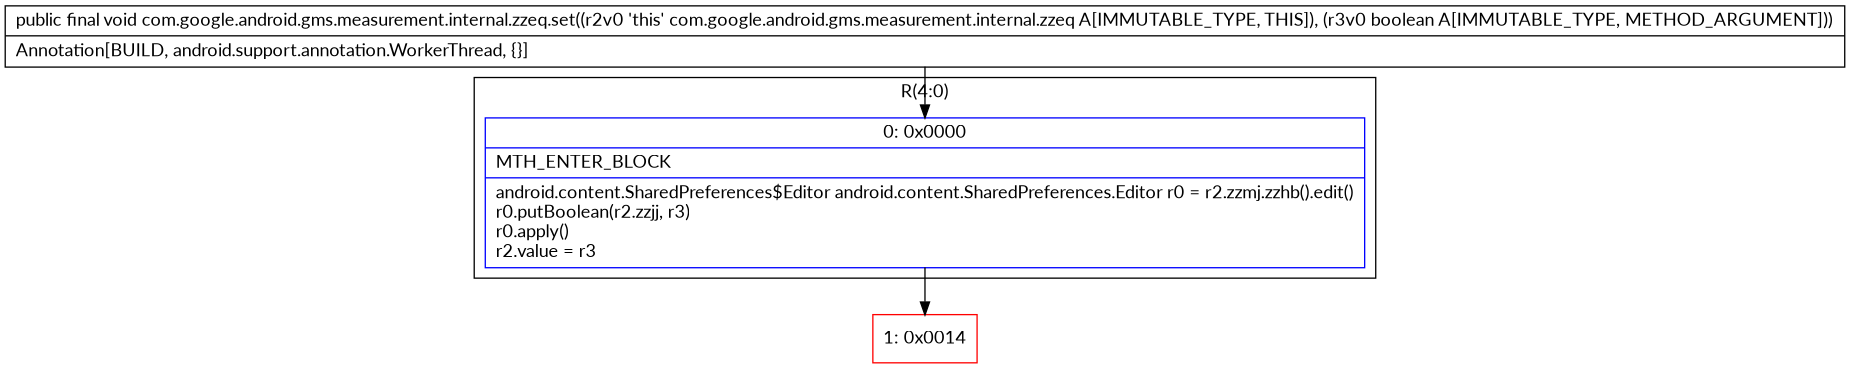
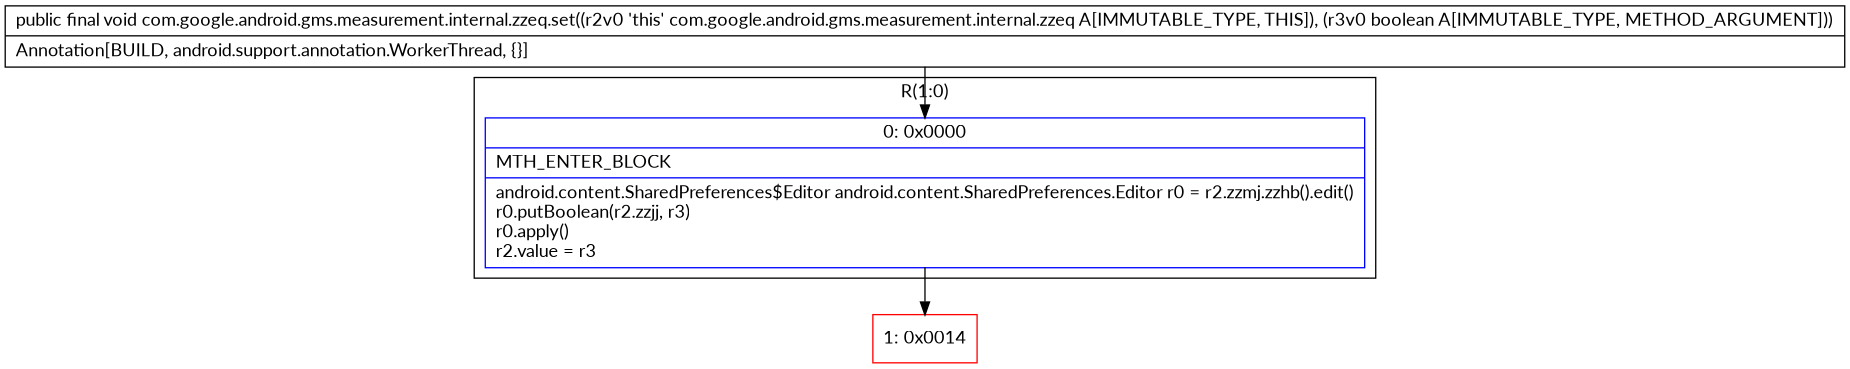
(925, 92) -> (925, 92)
